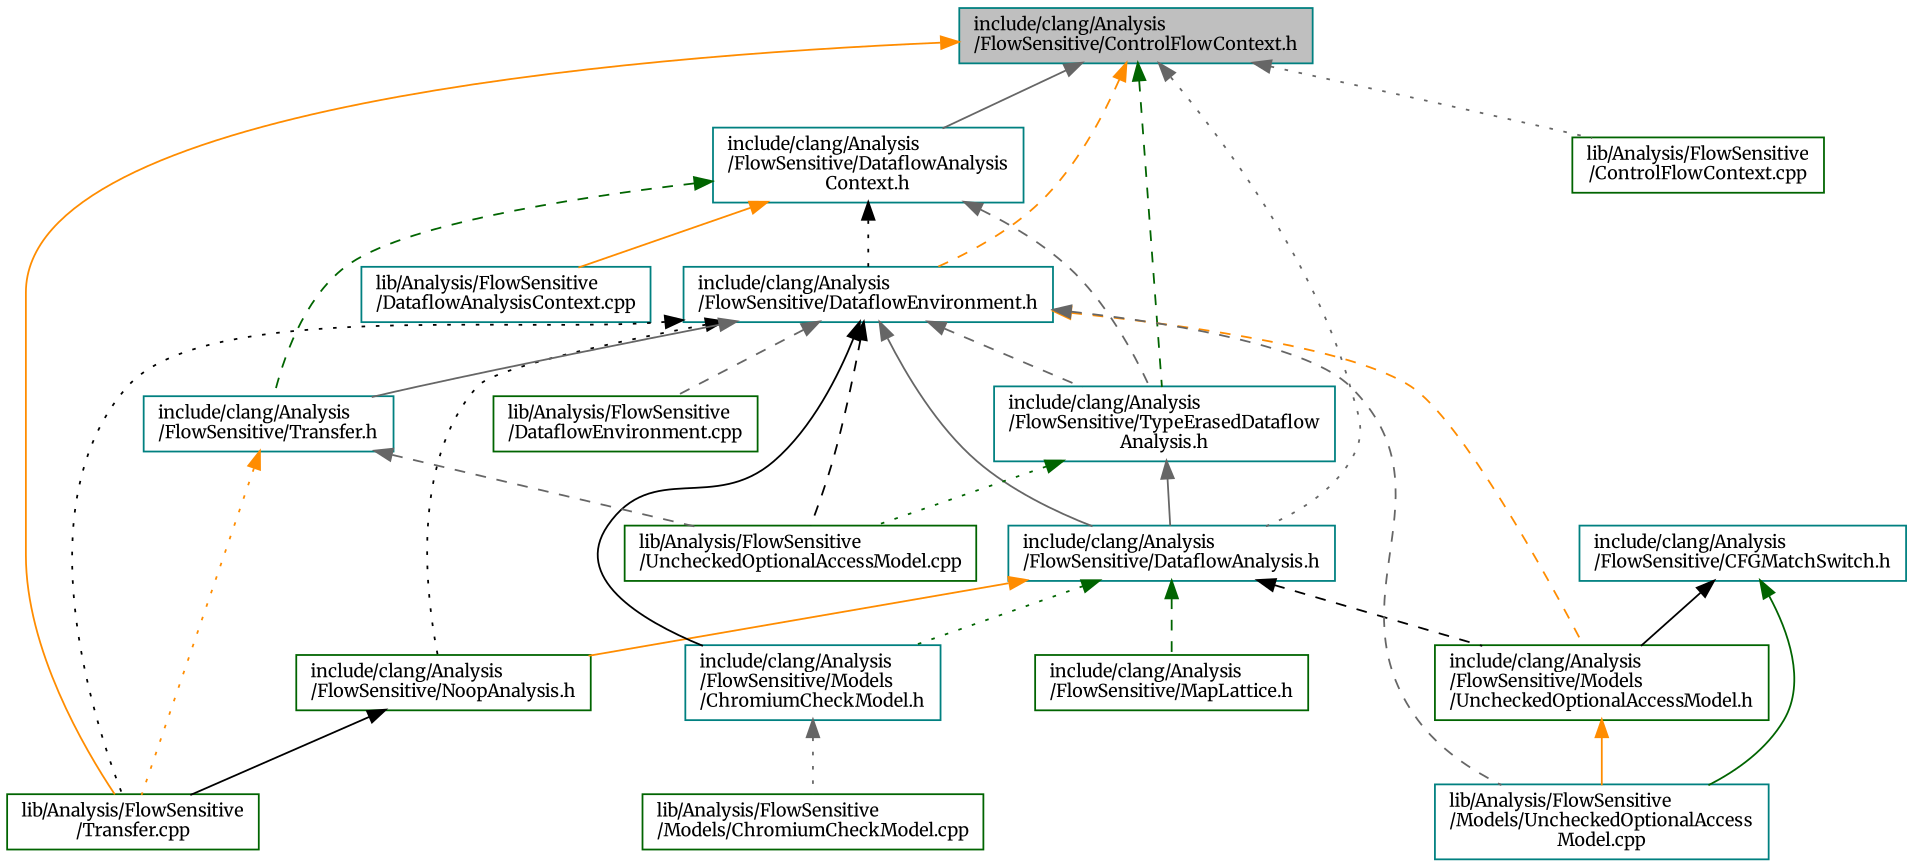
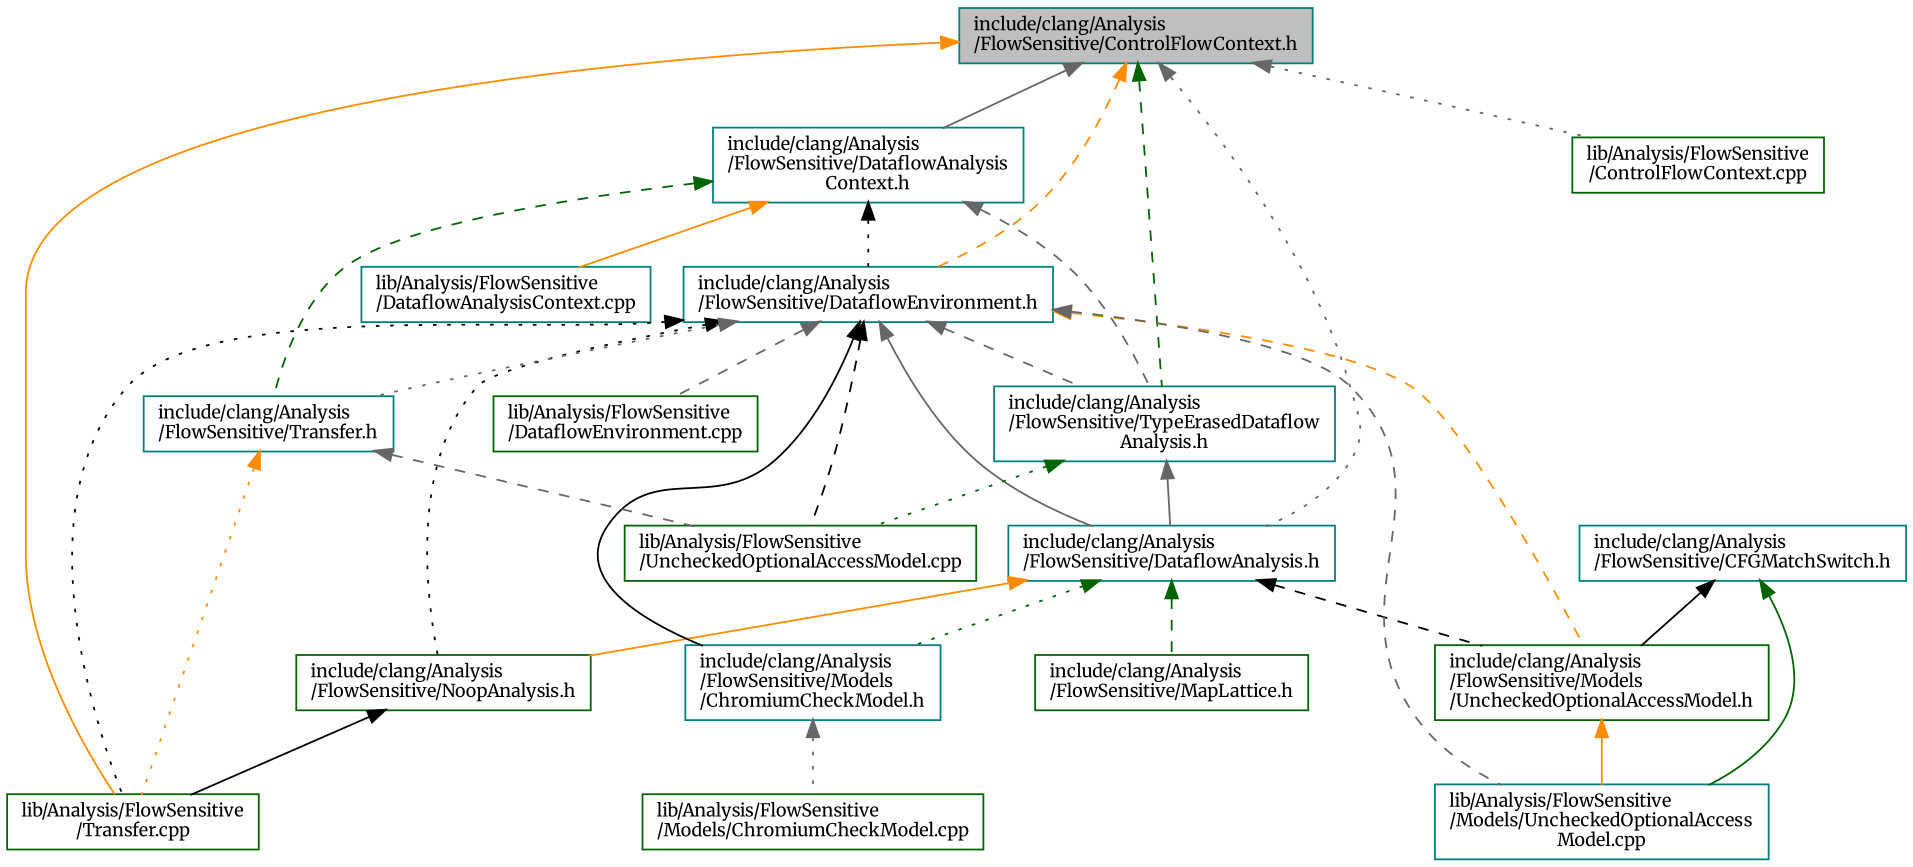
(476, 374) -> (476, 374)
